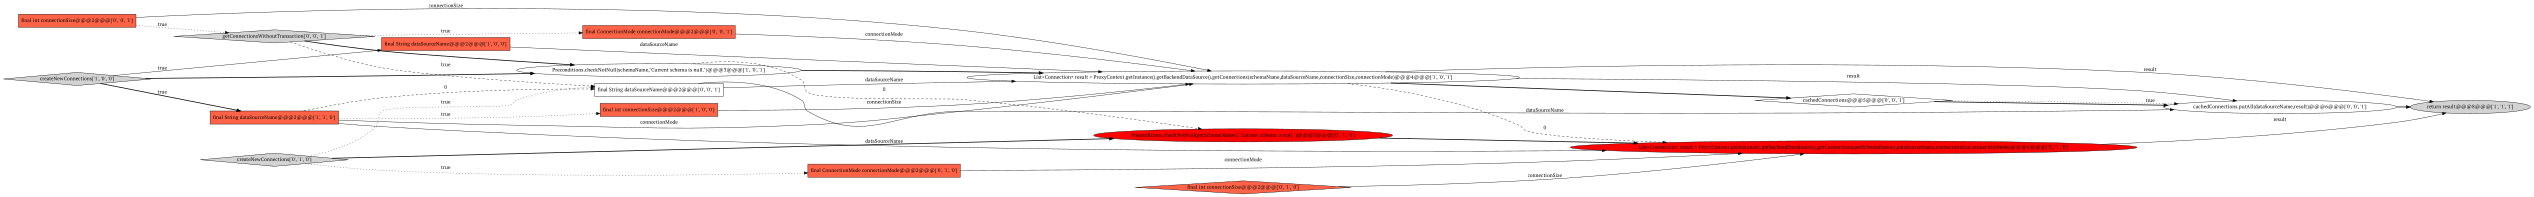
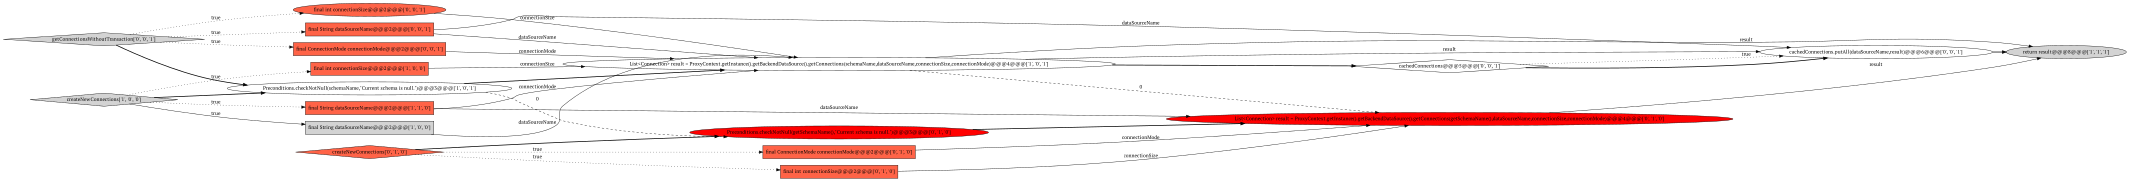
(77, 21) -> (370, 10)
(181, 29) -> (215, 21)
(446, 44) -> (370, 128)
(416, 73) -> (235, 34)
(659, 90) -> (370, 29)
(447, 93) -> none
(169, 97) -> (226, 105)
(442, 107) -> (596, 163)
(468, 118) -> (207, 81)
(274, 160) -> (370, 152)
(1243, 187) -> (839, 172)
